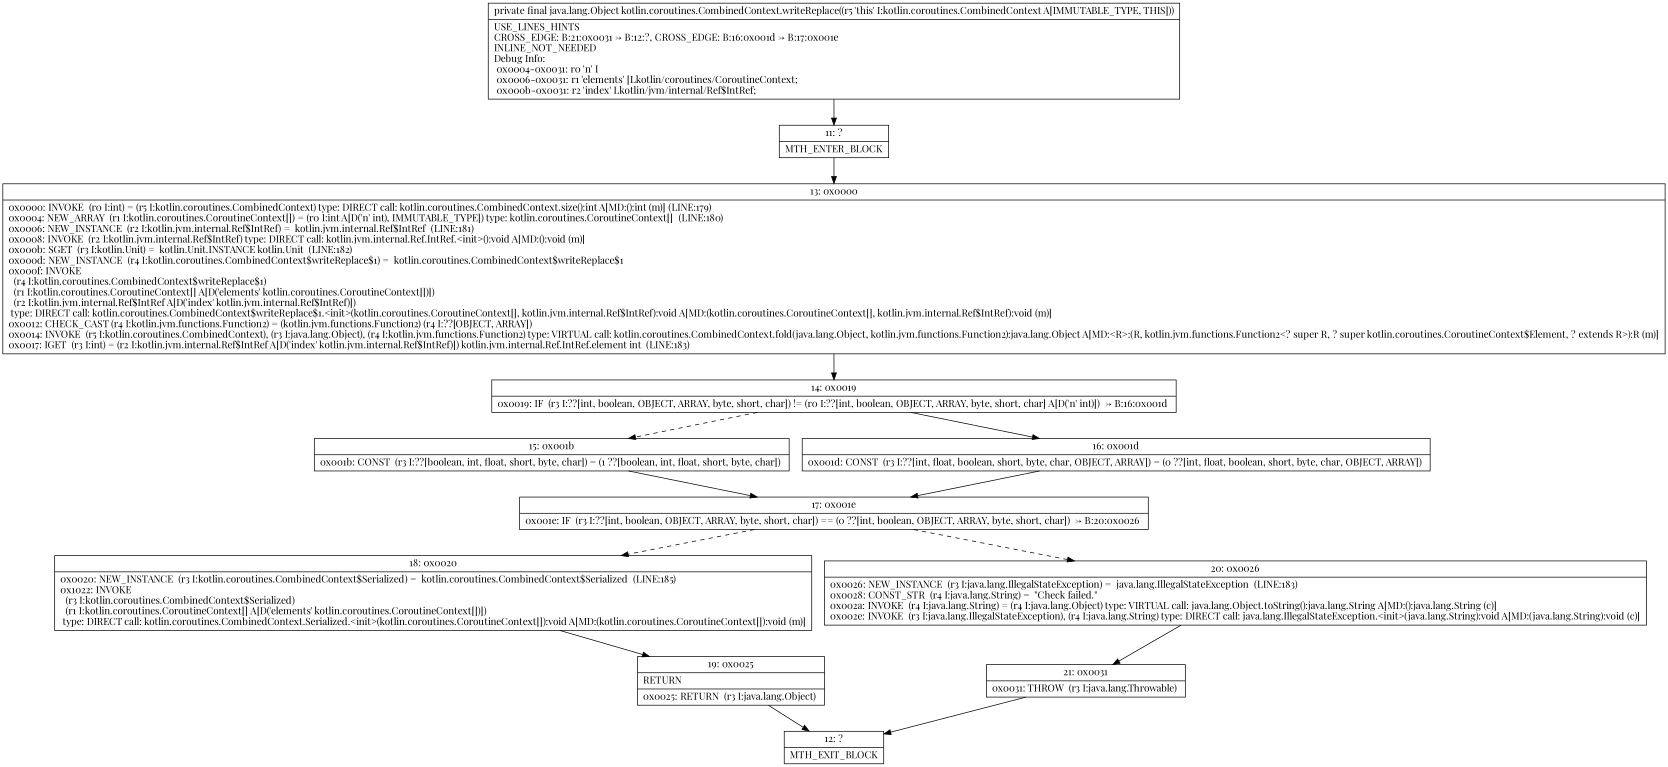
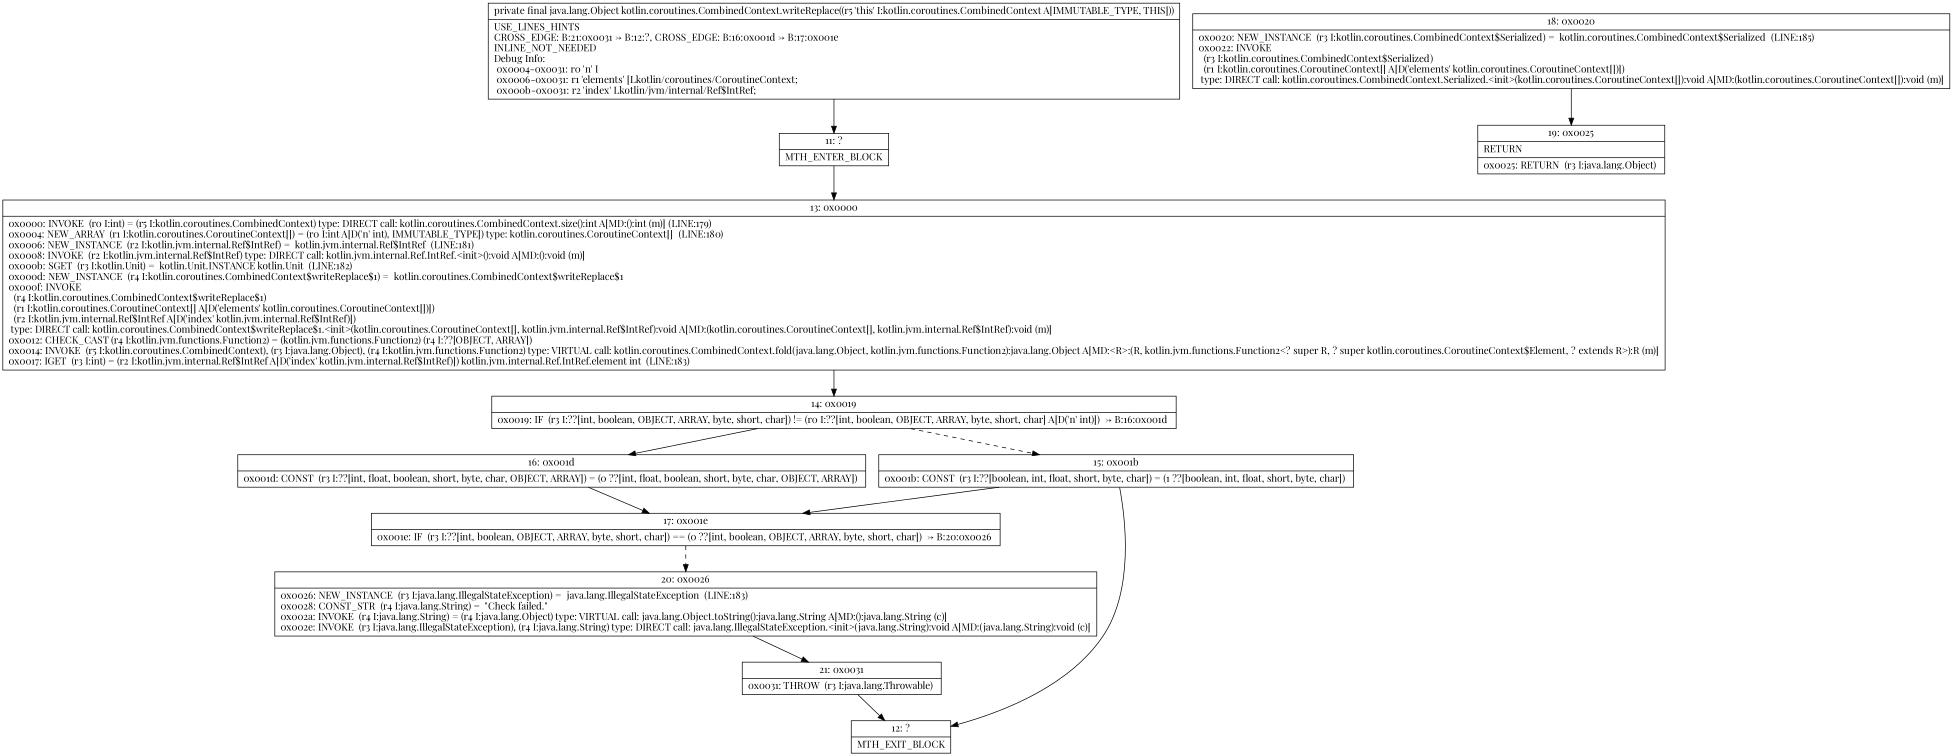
(691, 542) -> none
(99, 590) -> (1238, 48)
(786, 716) -> (1097, 644)
